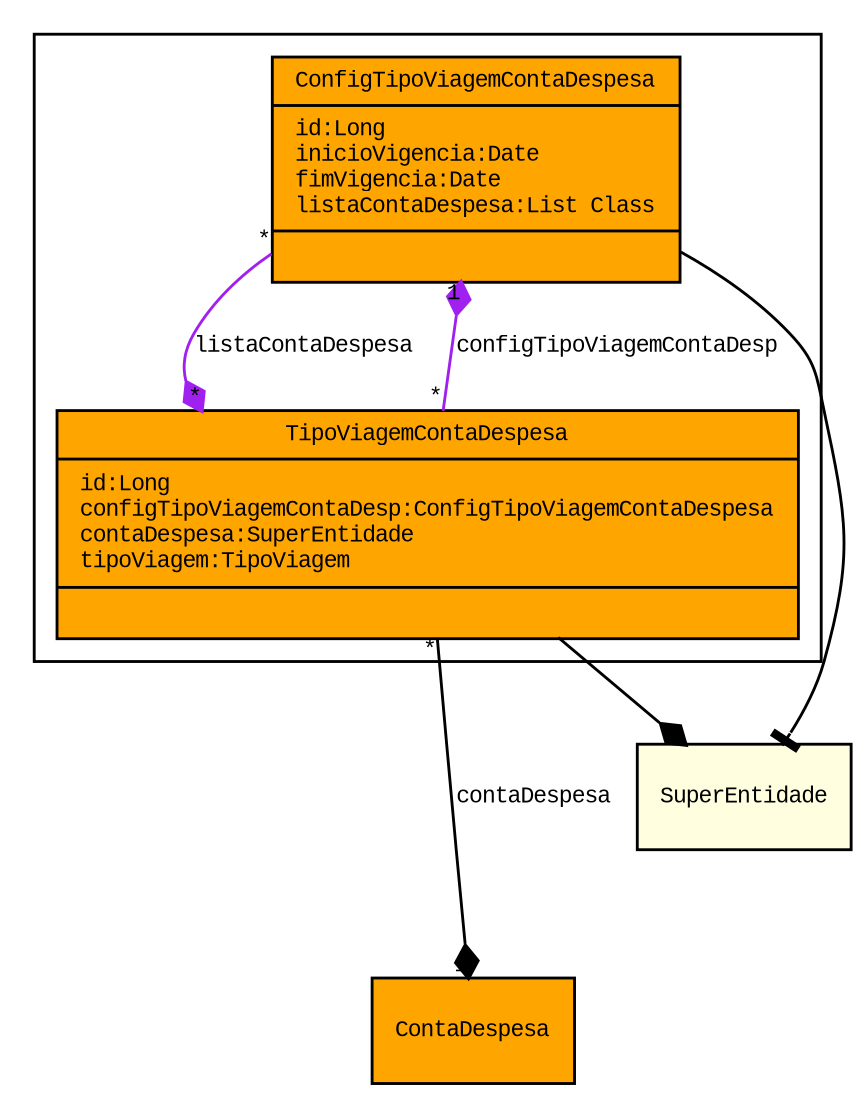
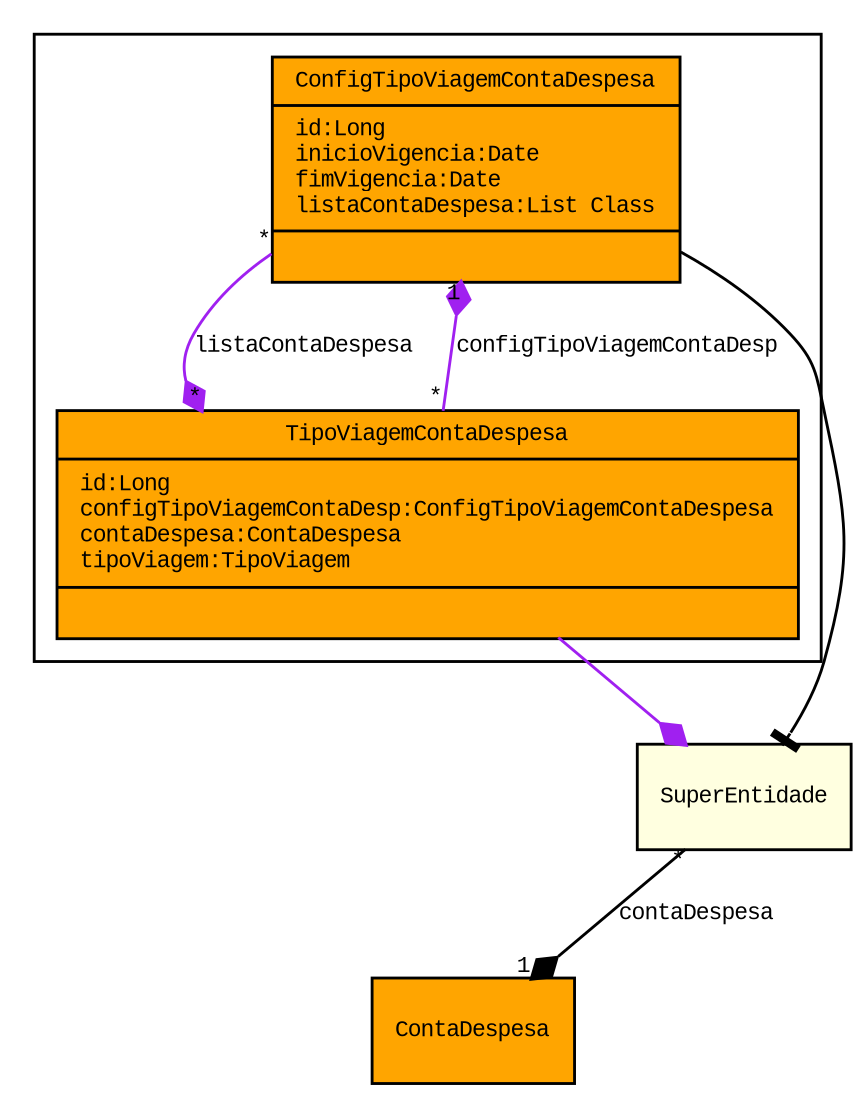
(248, 535) -> (241, 535)
(609, 680) -> (609, 680)
(451, 791) -> (622, 903)
